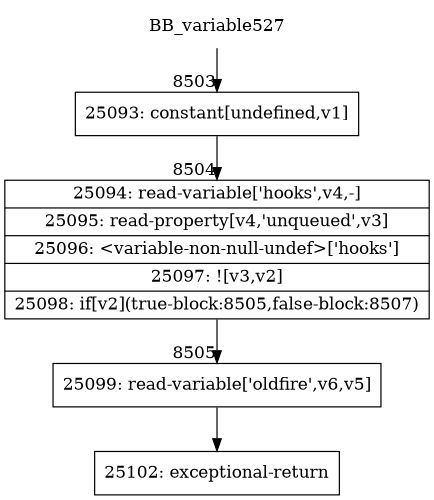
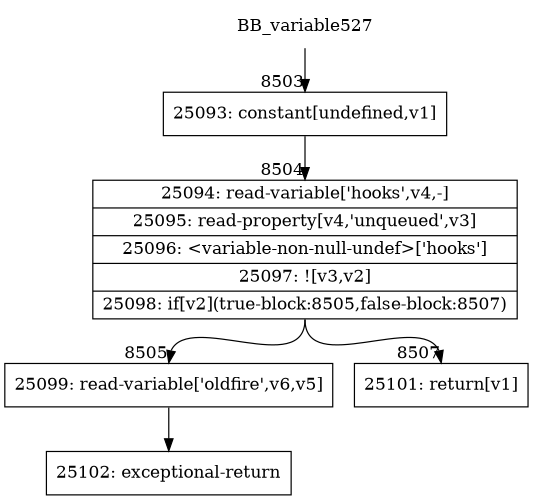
none -> (441, 385)
